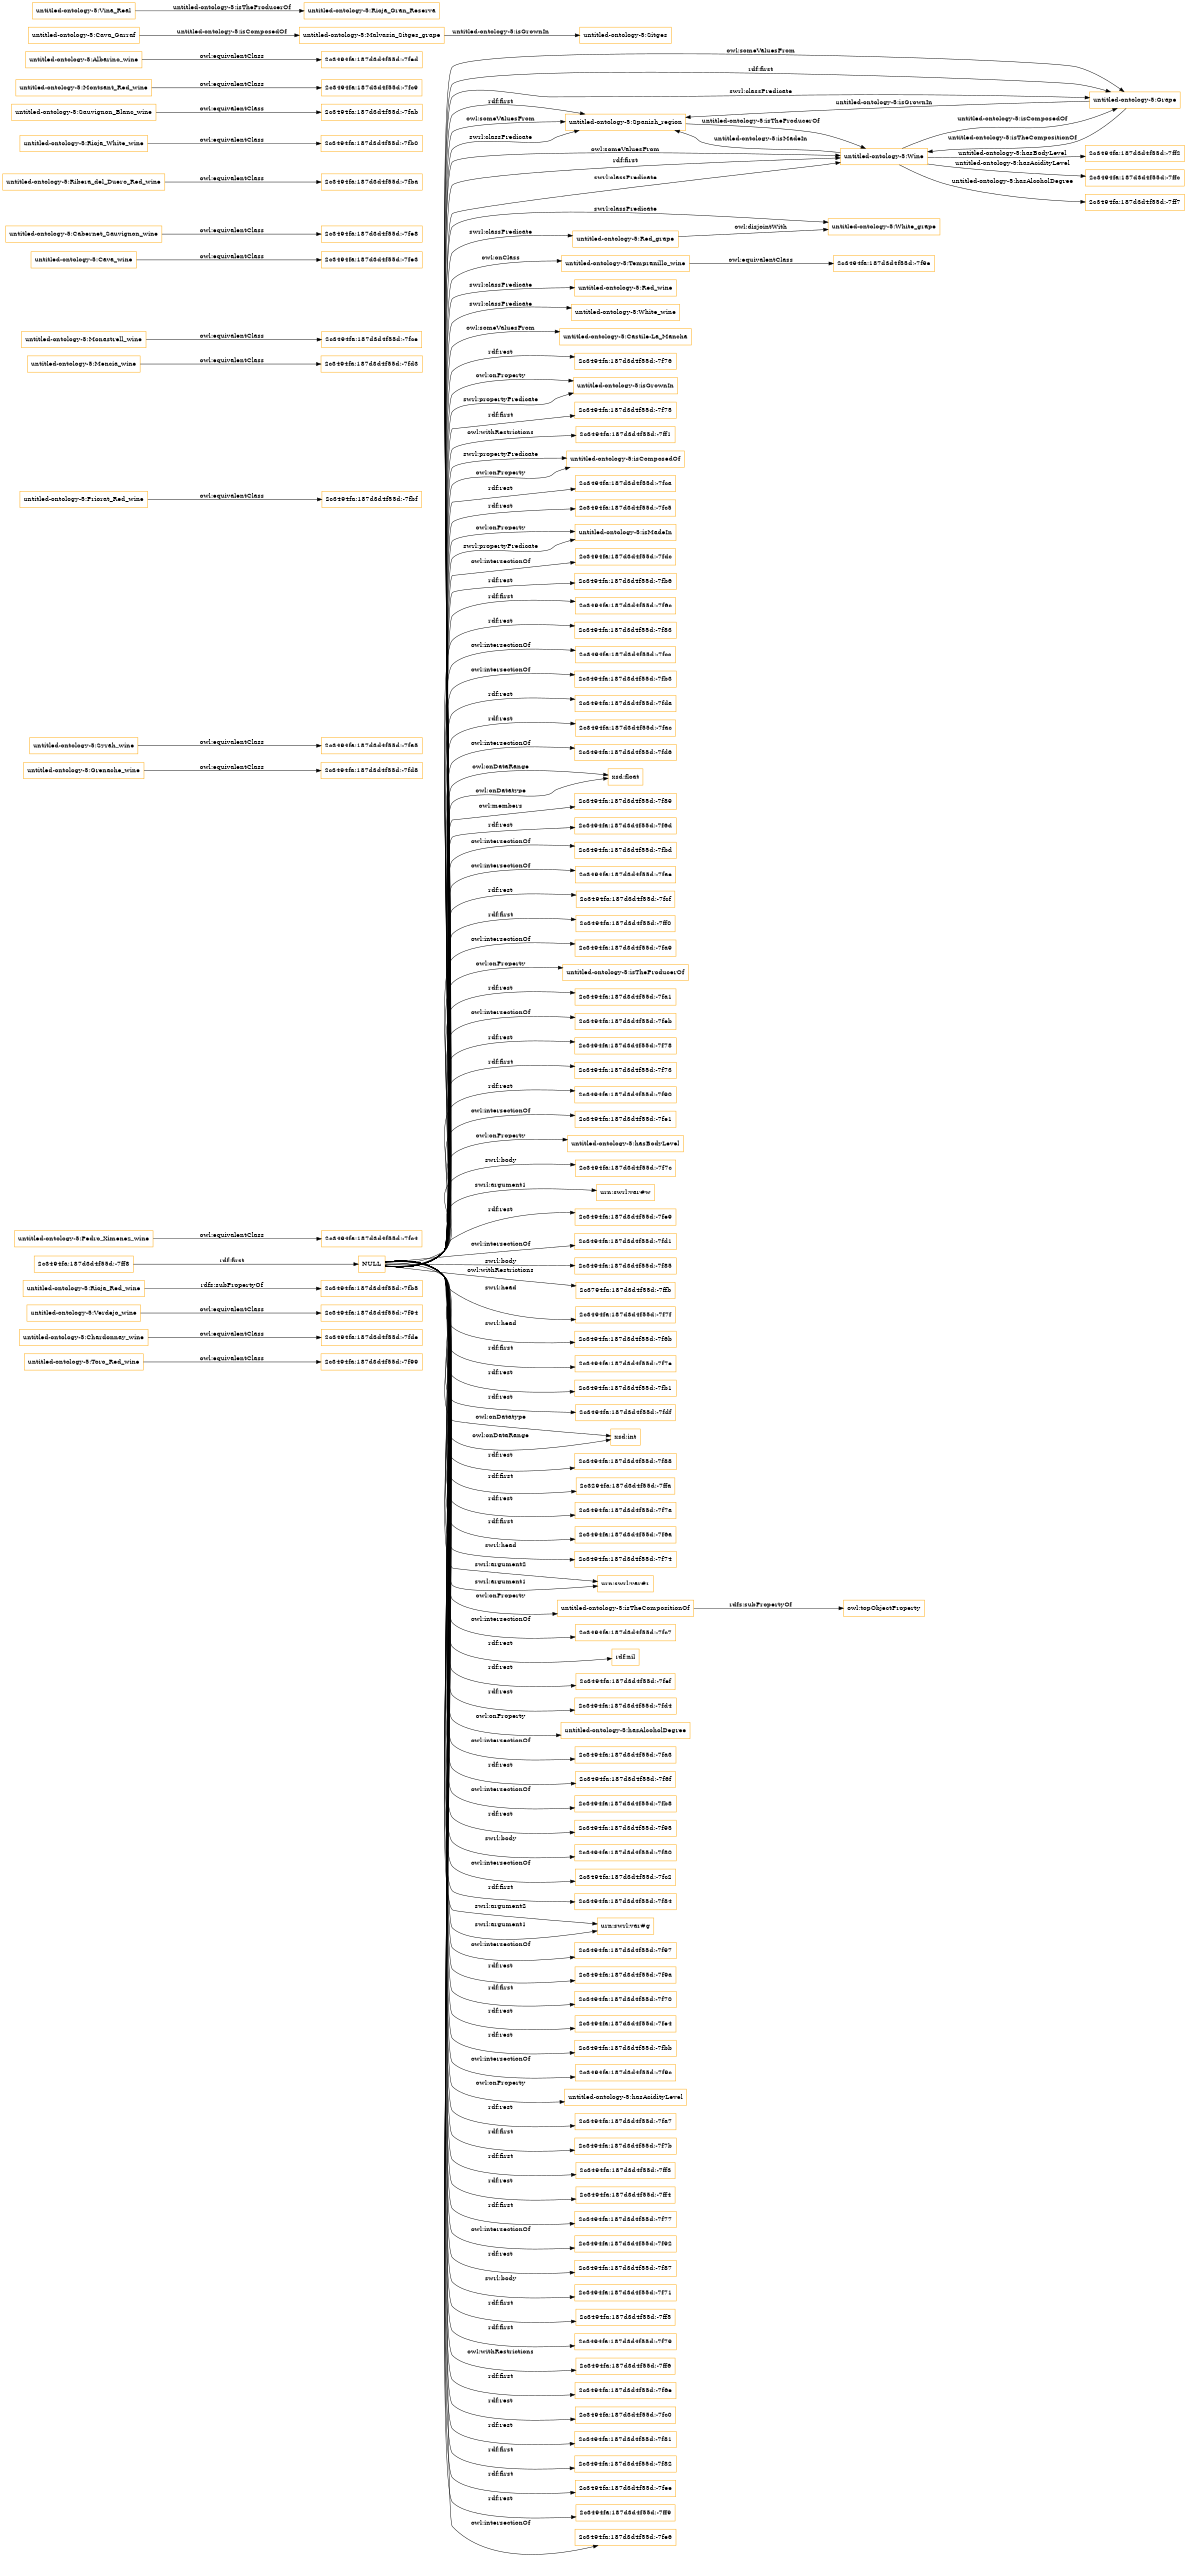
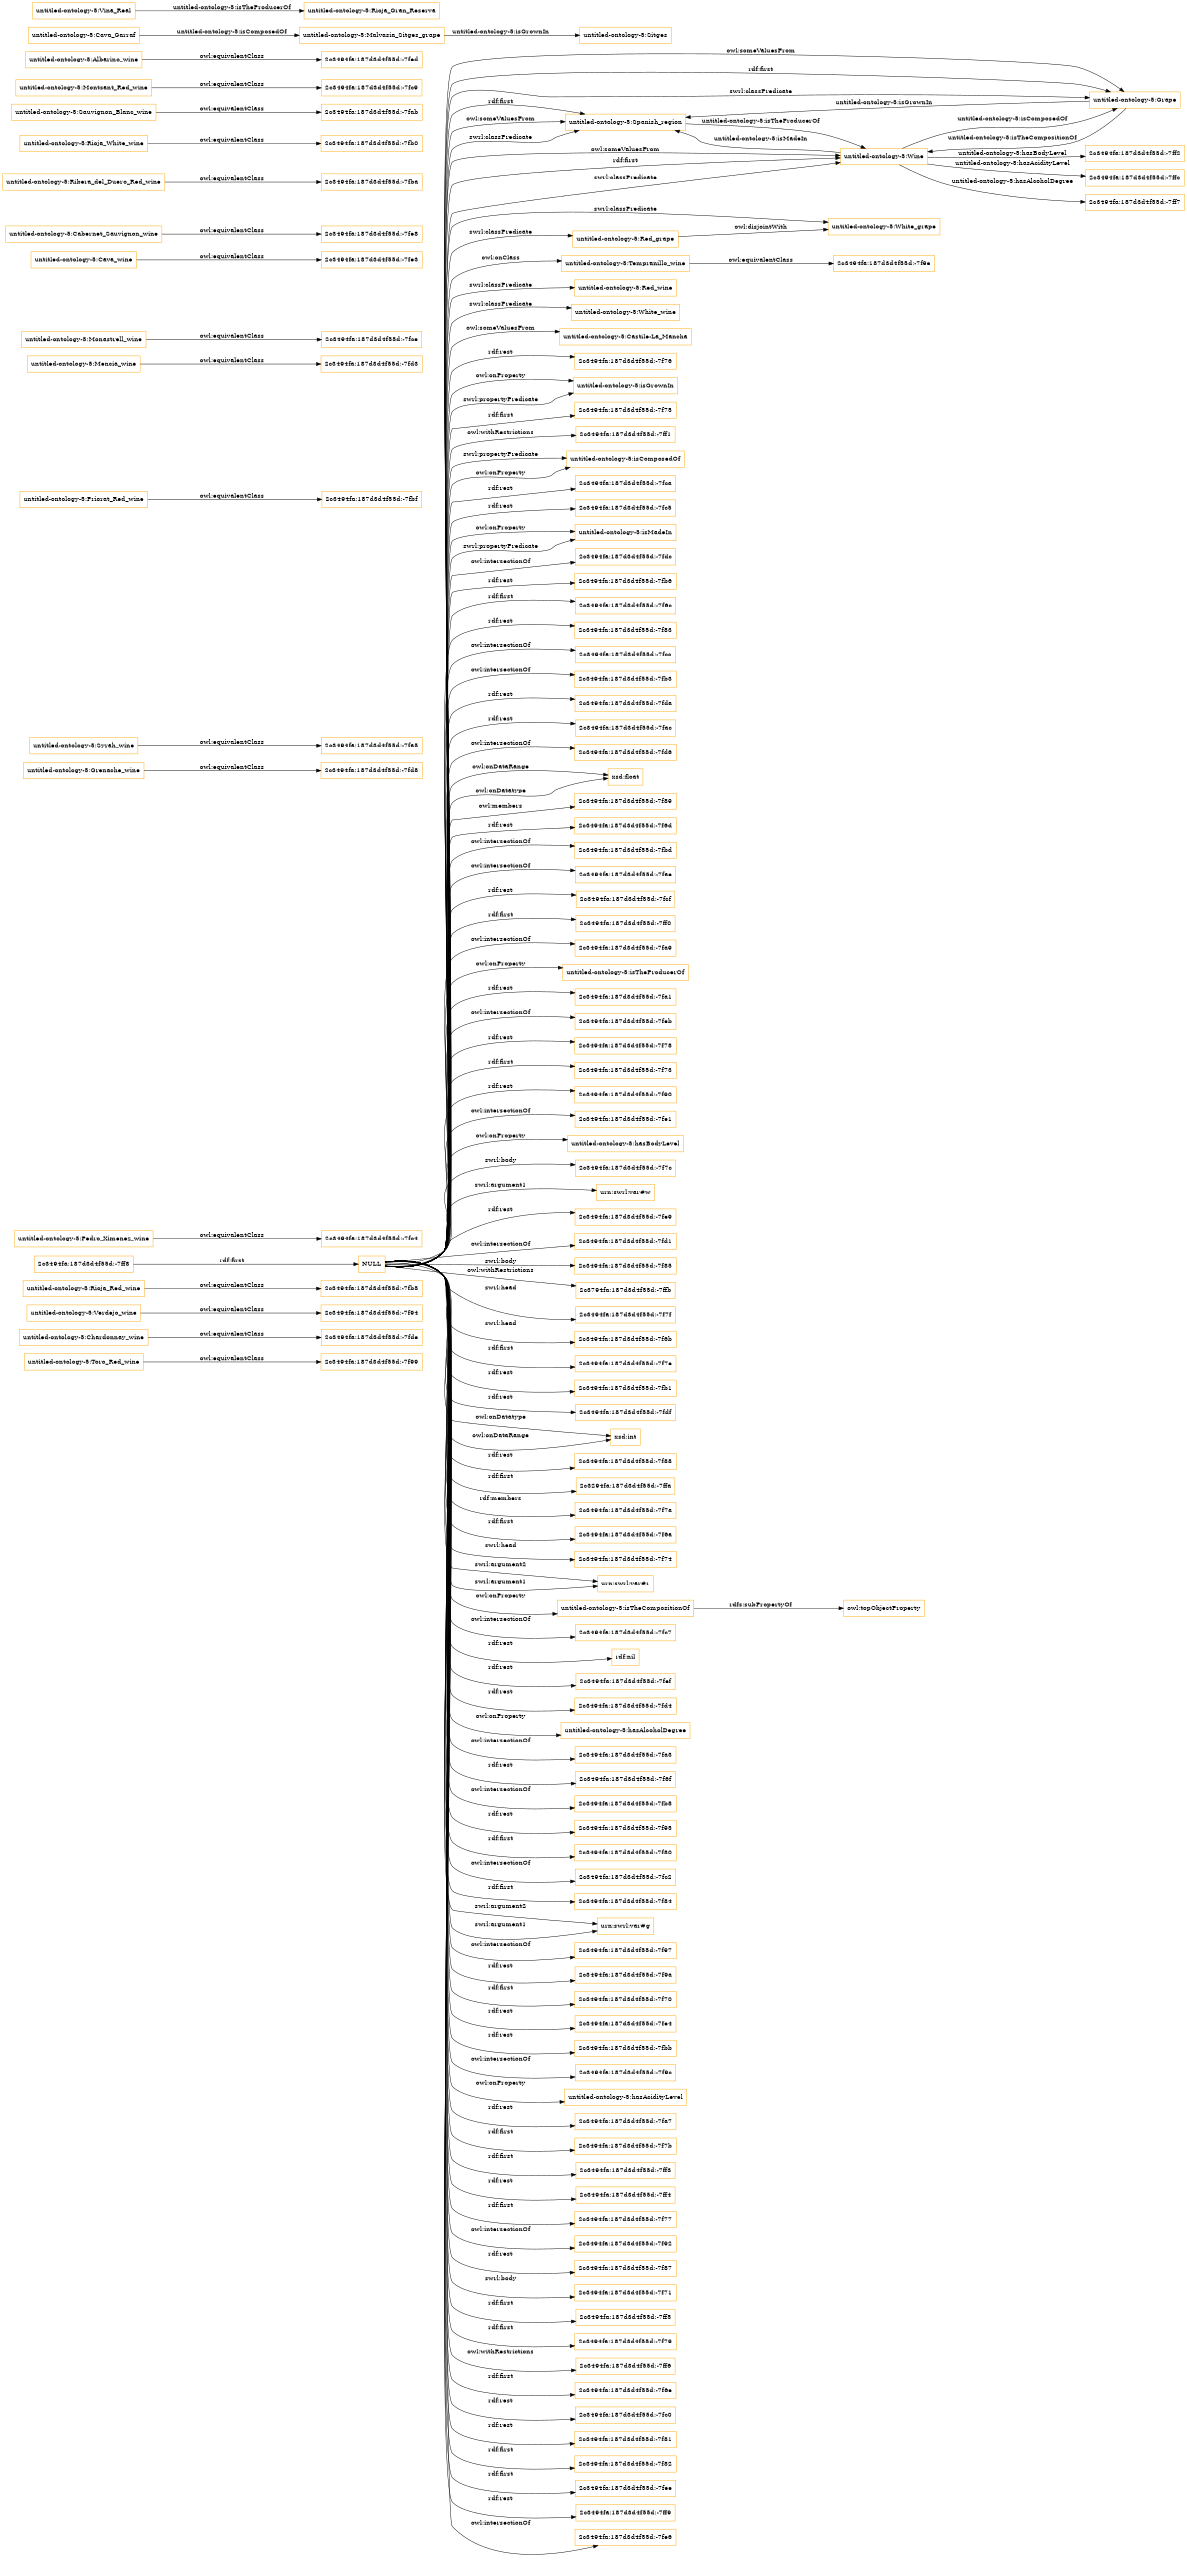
(232, 1285) -> (232, 1285)
(501, 1498) -> (501, 1498)
(501, 1839) -> (501, 1839)
